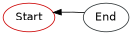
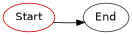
(73, 12) -> (65, 23)
